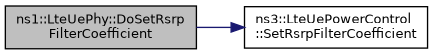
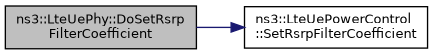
(101, 27) -> (101, 27)
